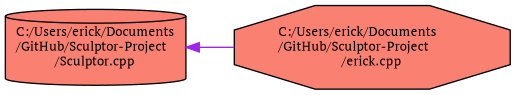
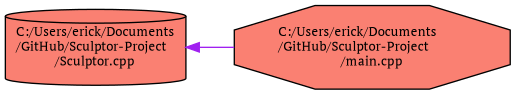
(372, 47) -> (372, 47)
